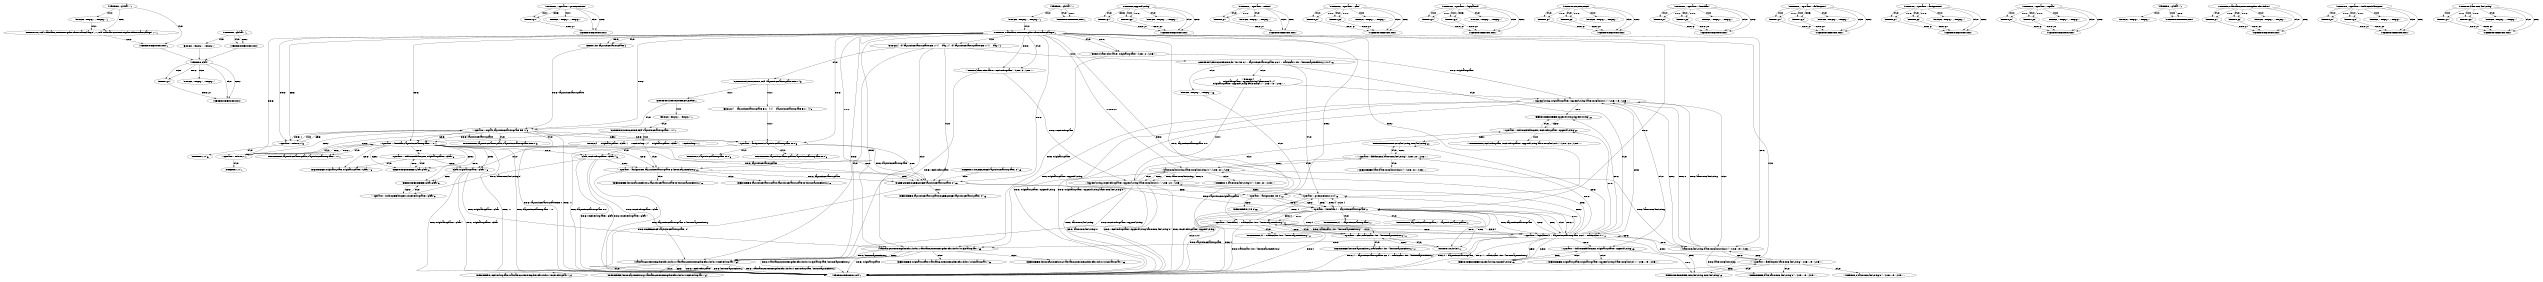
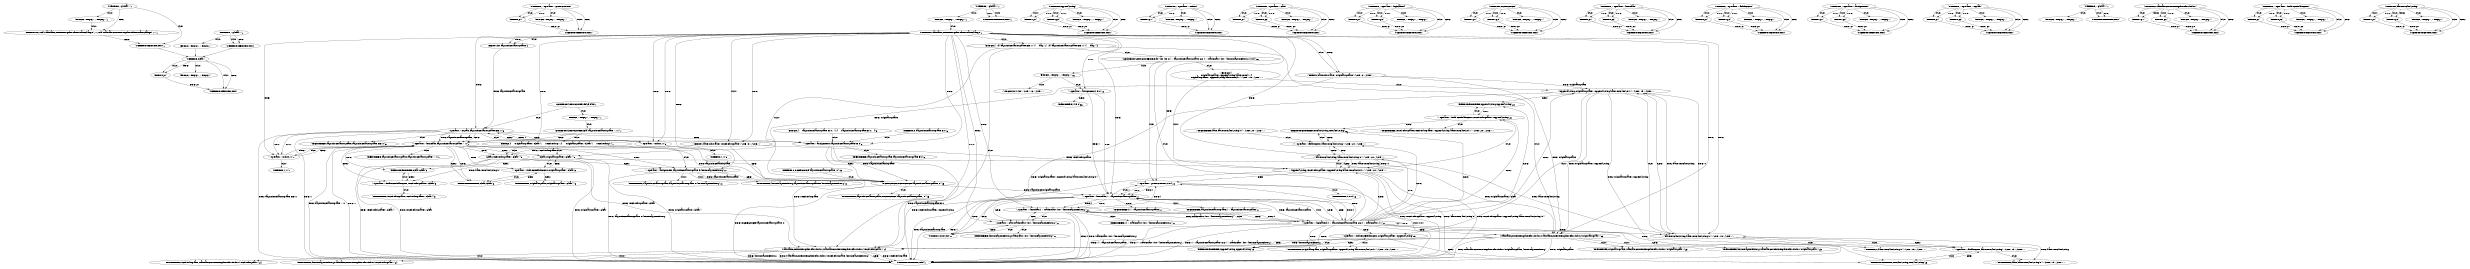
(767, 82) -> none
none -> (1023, 91)
none -> (947, 107)
(1112, 109) -> (1252, 98)
(551, 137) -> (561, 137)
(1036, 137) -> none
(1189, 144) -> (978, 131)
none -> (603, 147)
(739, 150) -> (880, 137)
(1763, 150) -> (1721, 137)
(364, 153) -> (351, 151)
none -> (547, 162)
(390, 163) -> (548, 177)
(1309, 163) -> (1344, 151)
(1392, 163) -> (1279, 137)
(1244, 183) -> none
(1133, 188) -> none
none -> (404, 197)
none -> (1344, 197)
(1347, 216) -> (1129, 203)
(1309, 223) -> (998, 210)
(1134, 251) -> none
(1766, 253) -> none
(1740, 255) -> (1875, 243)
(1830, 269) -> (1796, 243)
